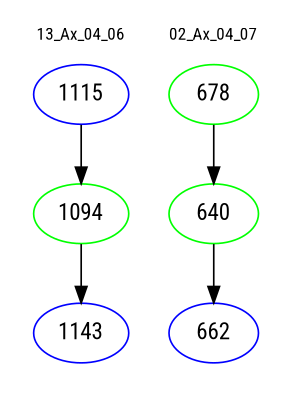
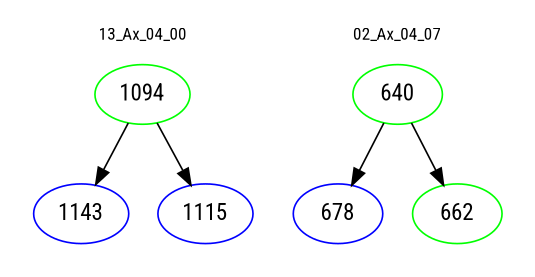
(81, 36) -> (143, 36)
(214, 94) -> (338, 214)
(81, 146) -> (170, 147)
(214, 146) -> (372, 147)
(214, 333) -> (457, 214)
